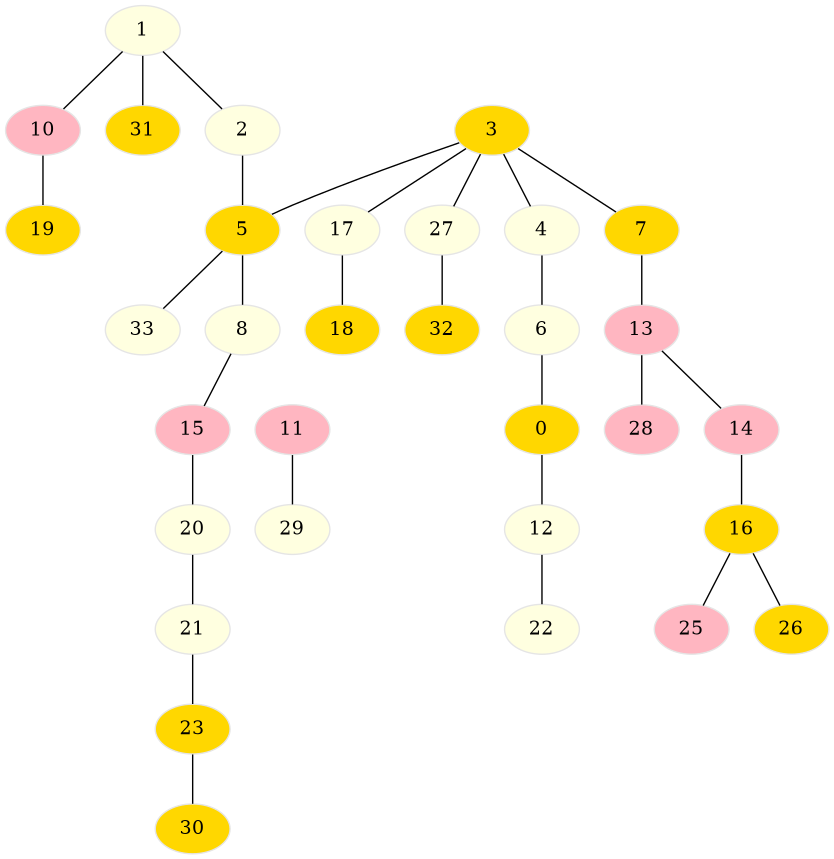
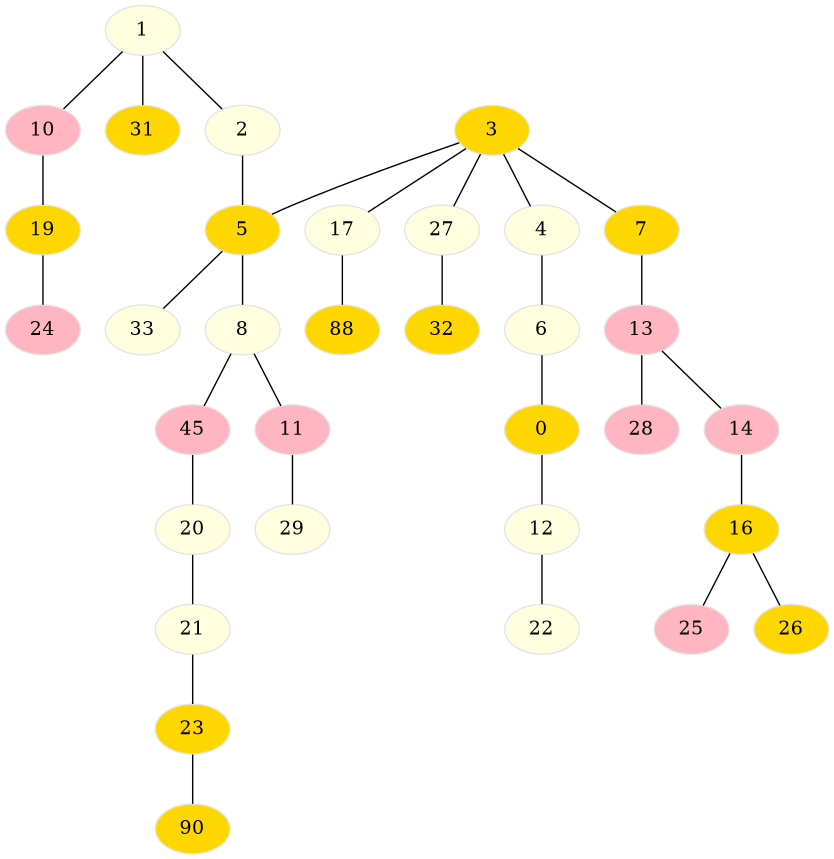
none -> (43, 330)
(342, 330) -> (342, 330)
none -> (268, 380)
(193, 430) -> (193, 430)
(193, 829) -> (193, 829)
